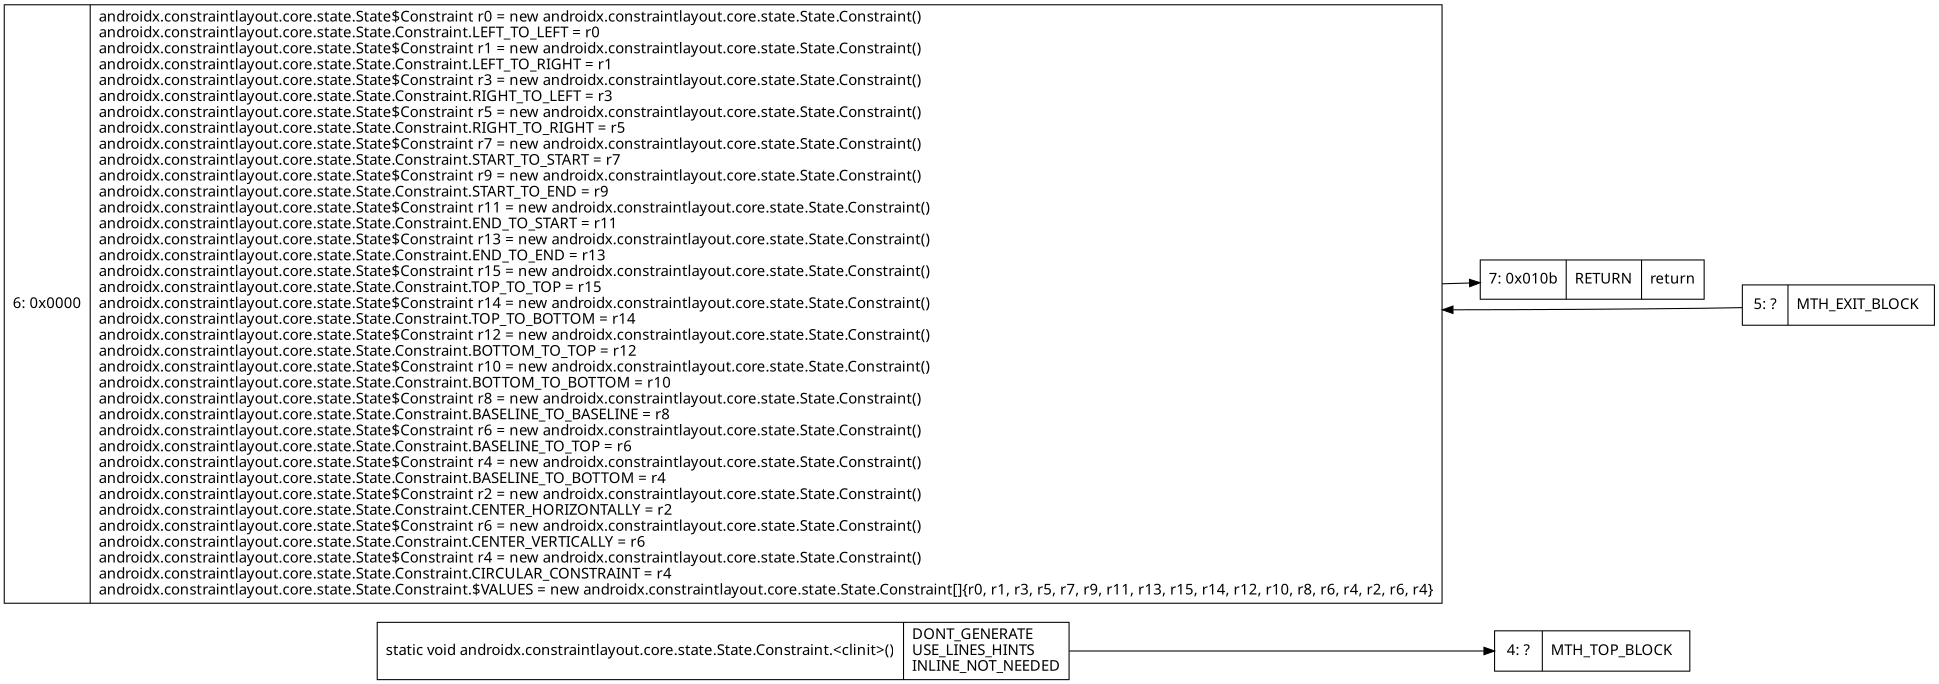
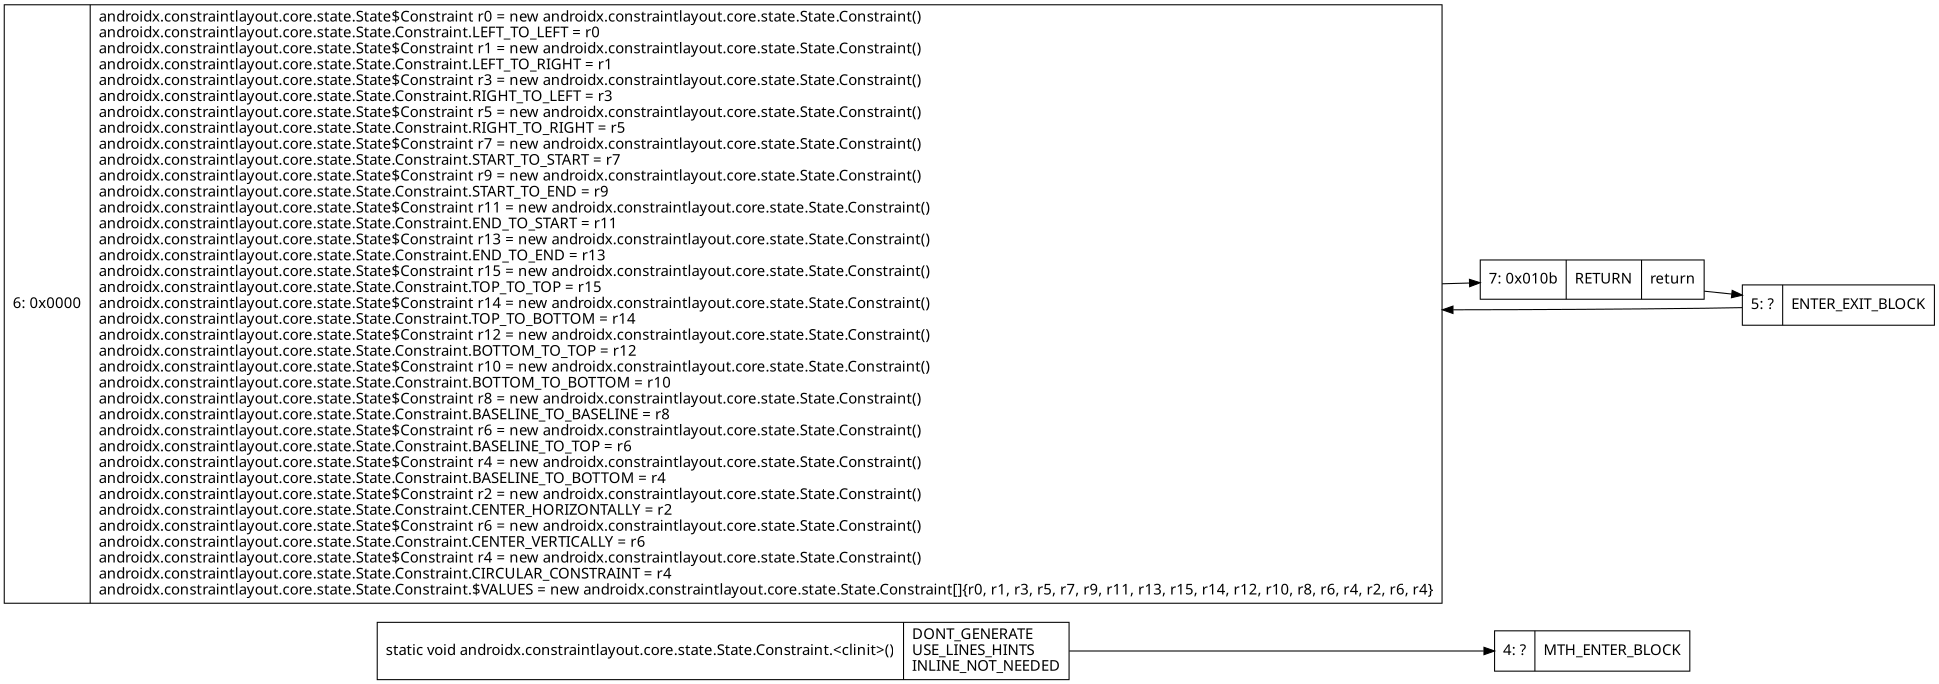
none -> (1718, 293)
(1858, 305) -> (1859, 305)
(1612, 650) -> (1612, 650)
